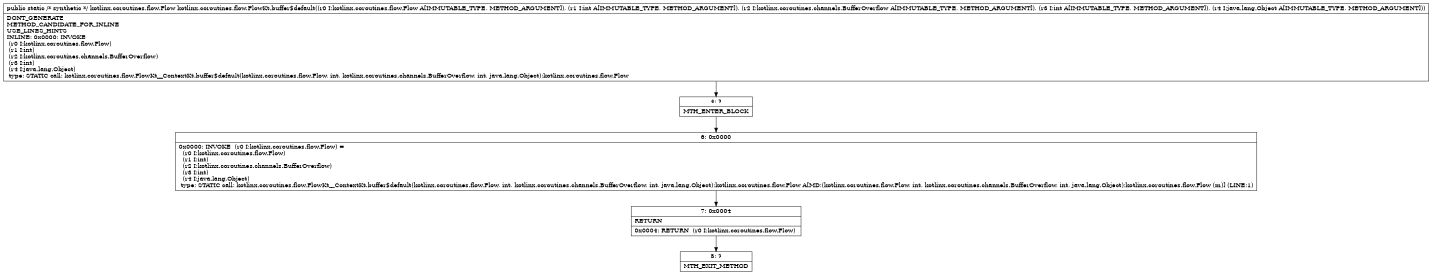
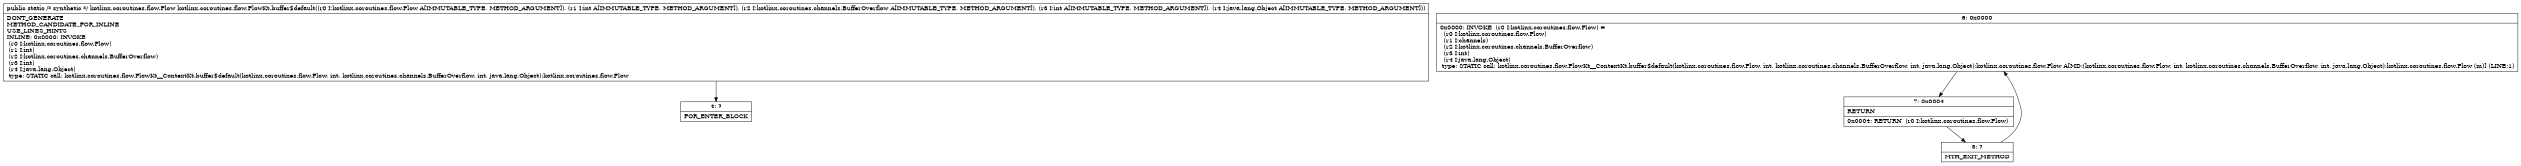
(716, 111) -> (716, 116)
(716, 122) -> (2021, 111)
(194, 160) -> (1464, 41)
